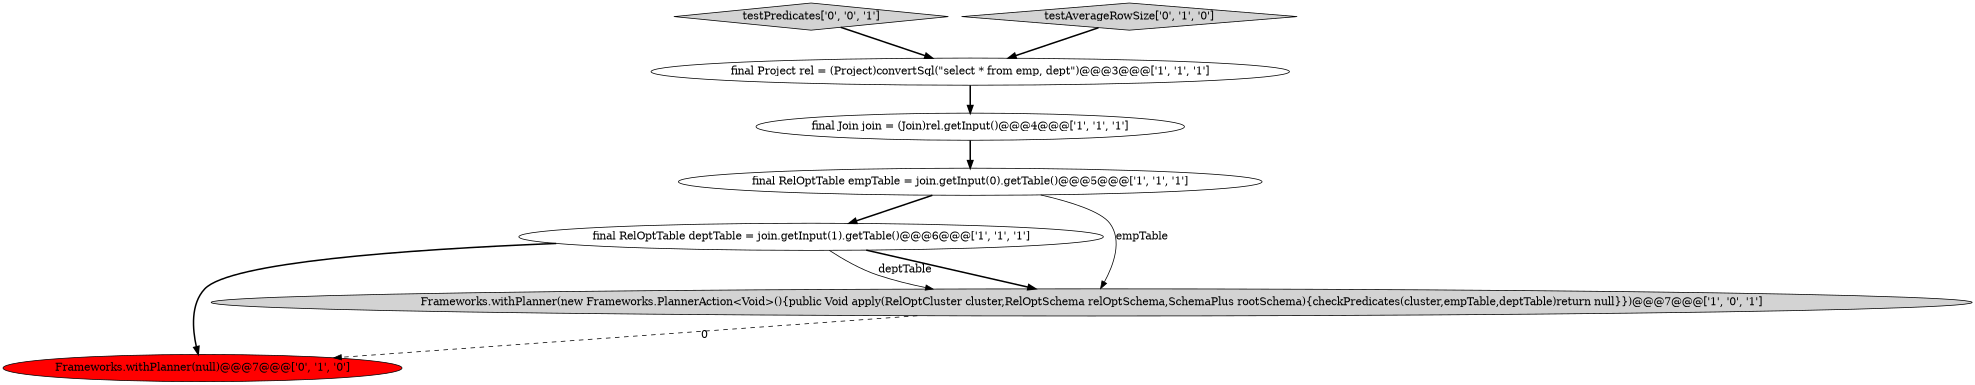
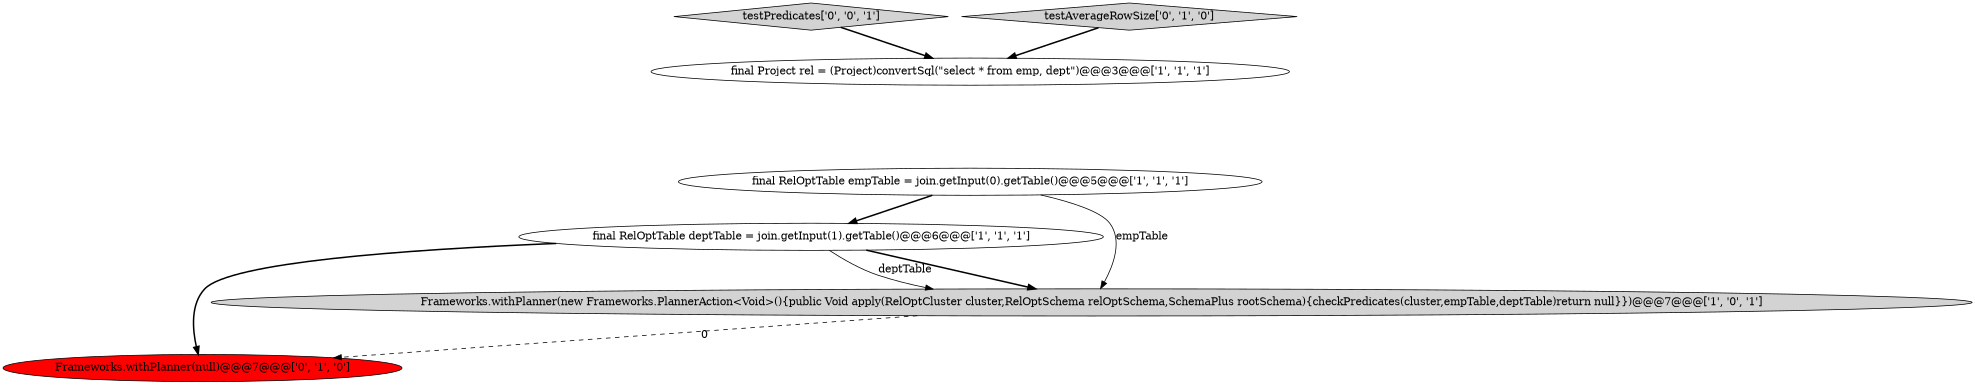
(970, 127) -> none
